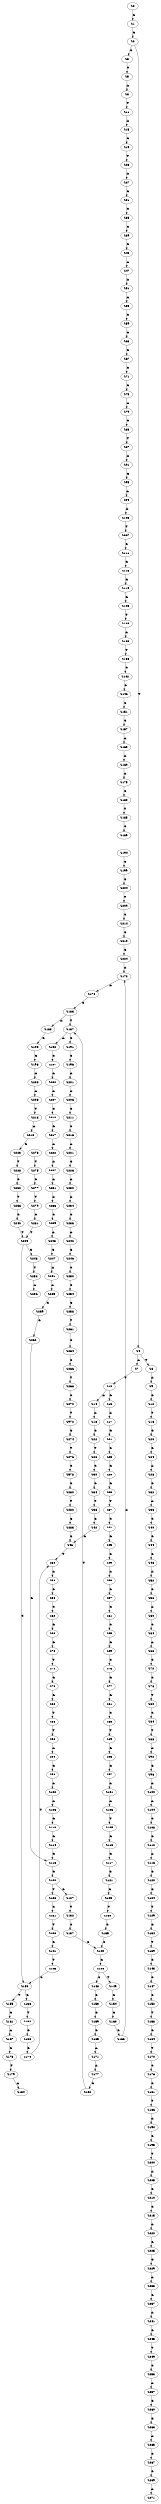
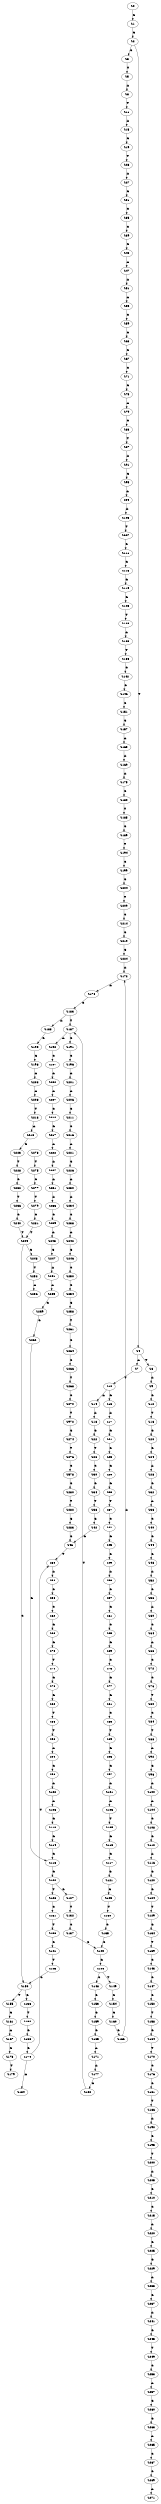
none -> (124, 843)
(16, 2083) -> (24, 2074)
